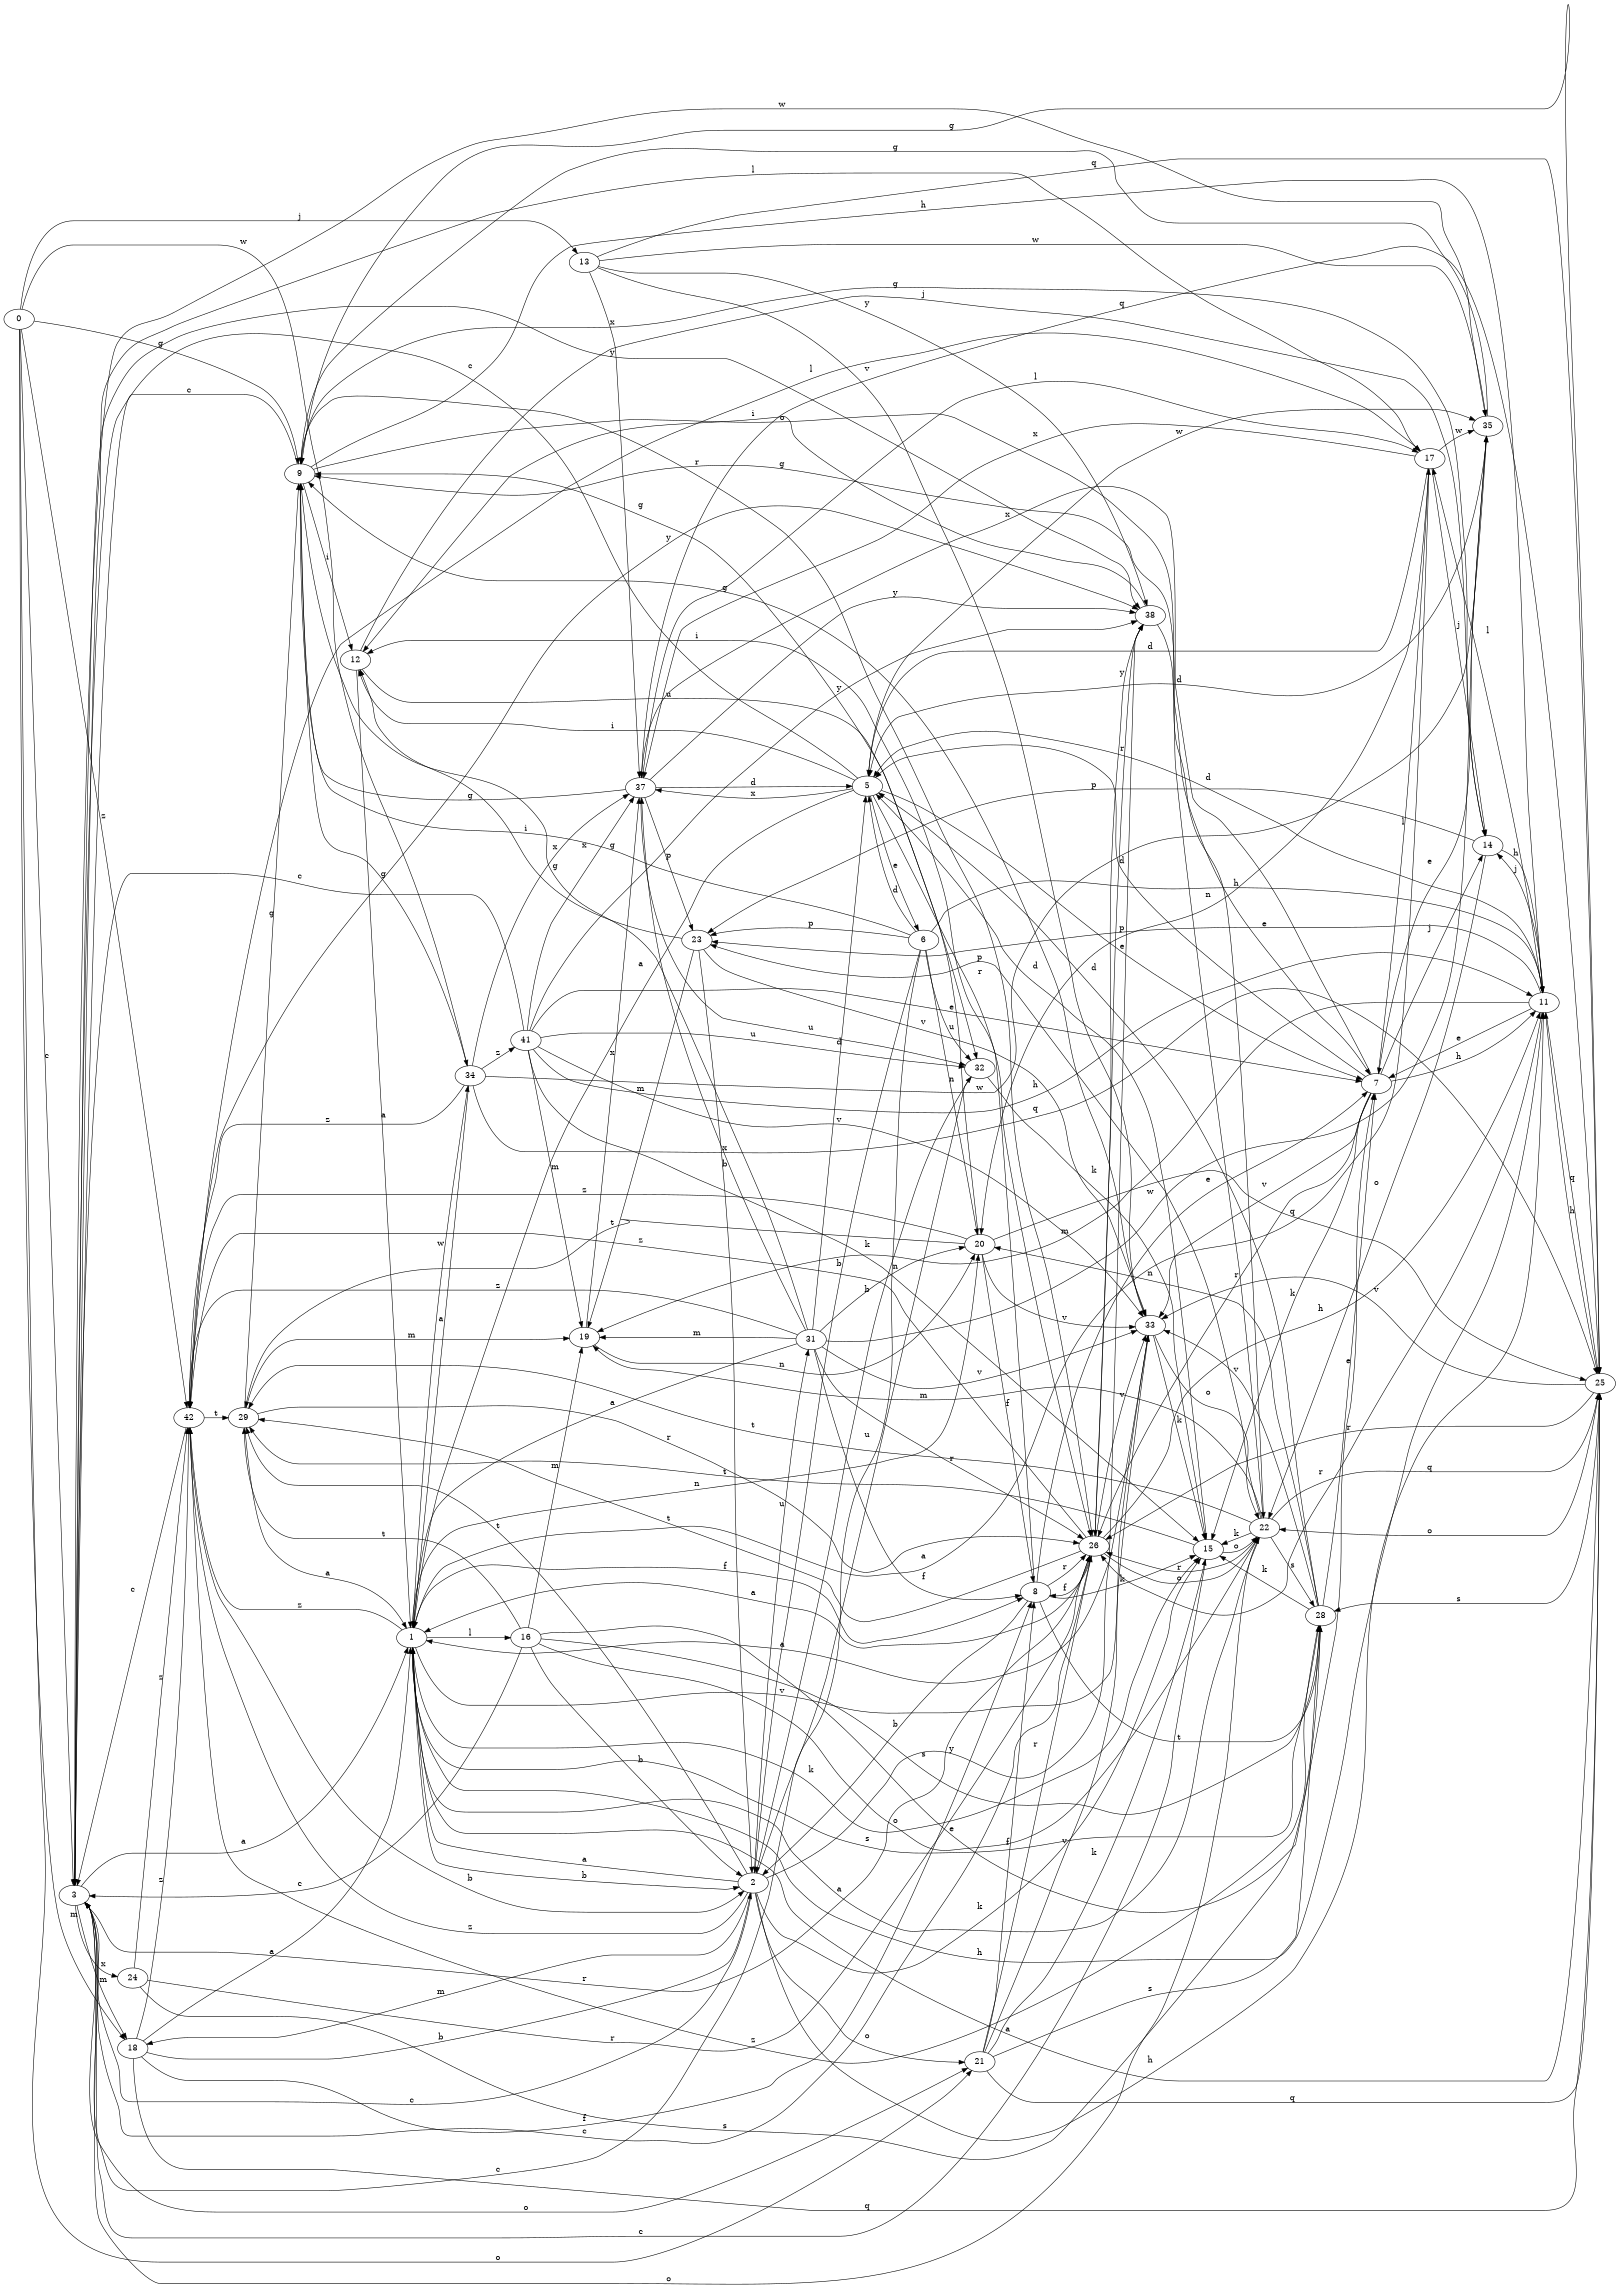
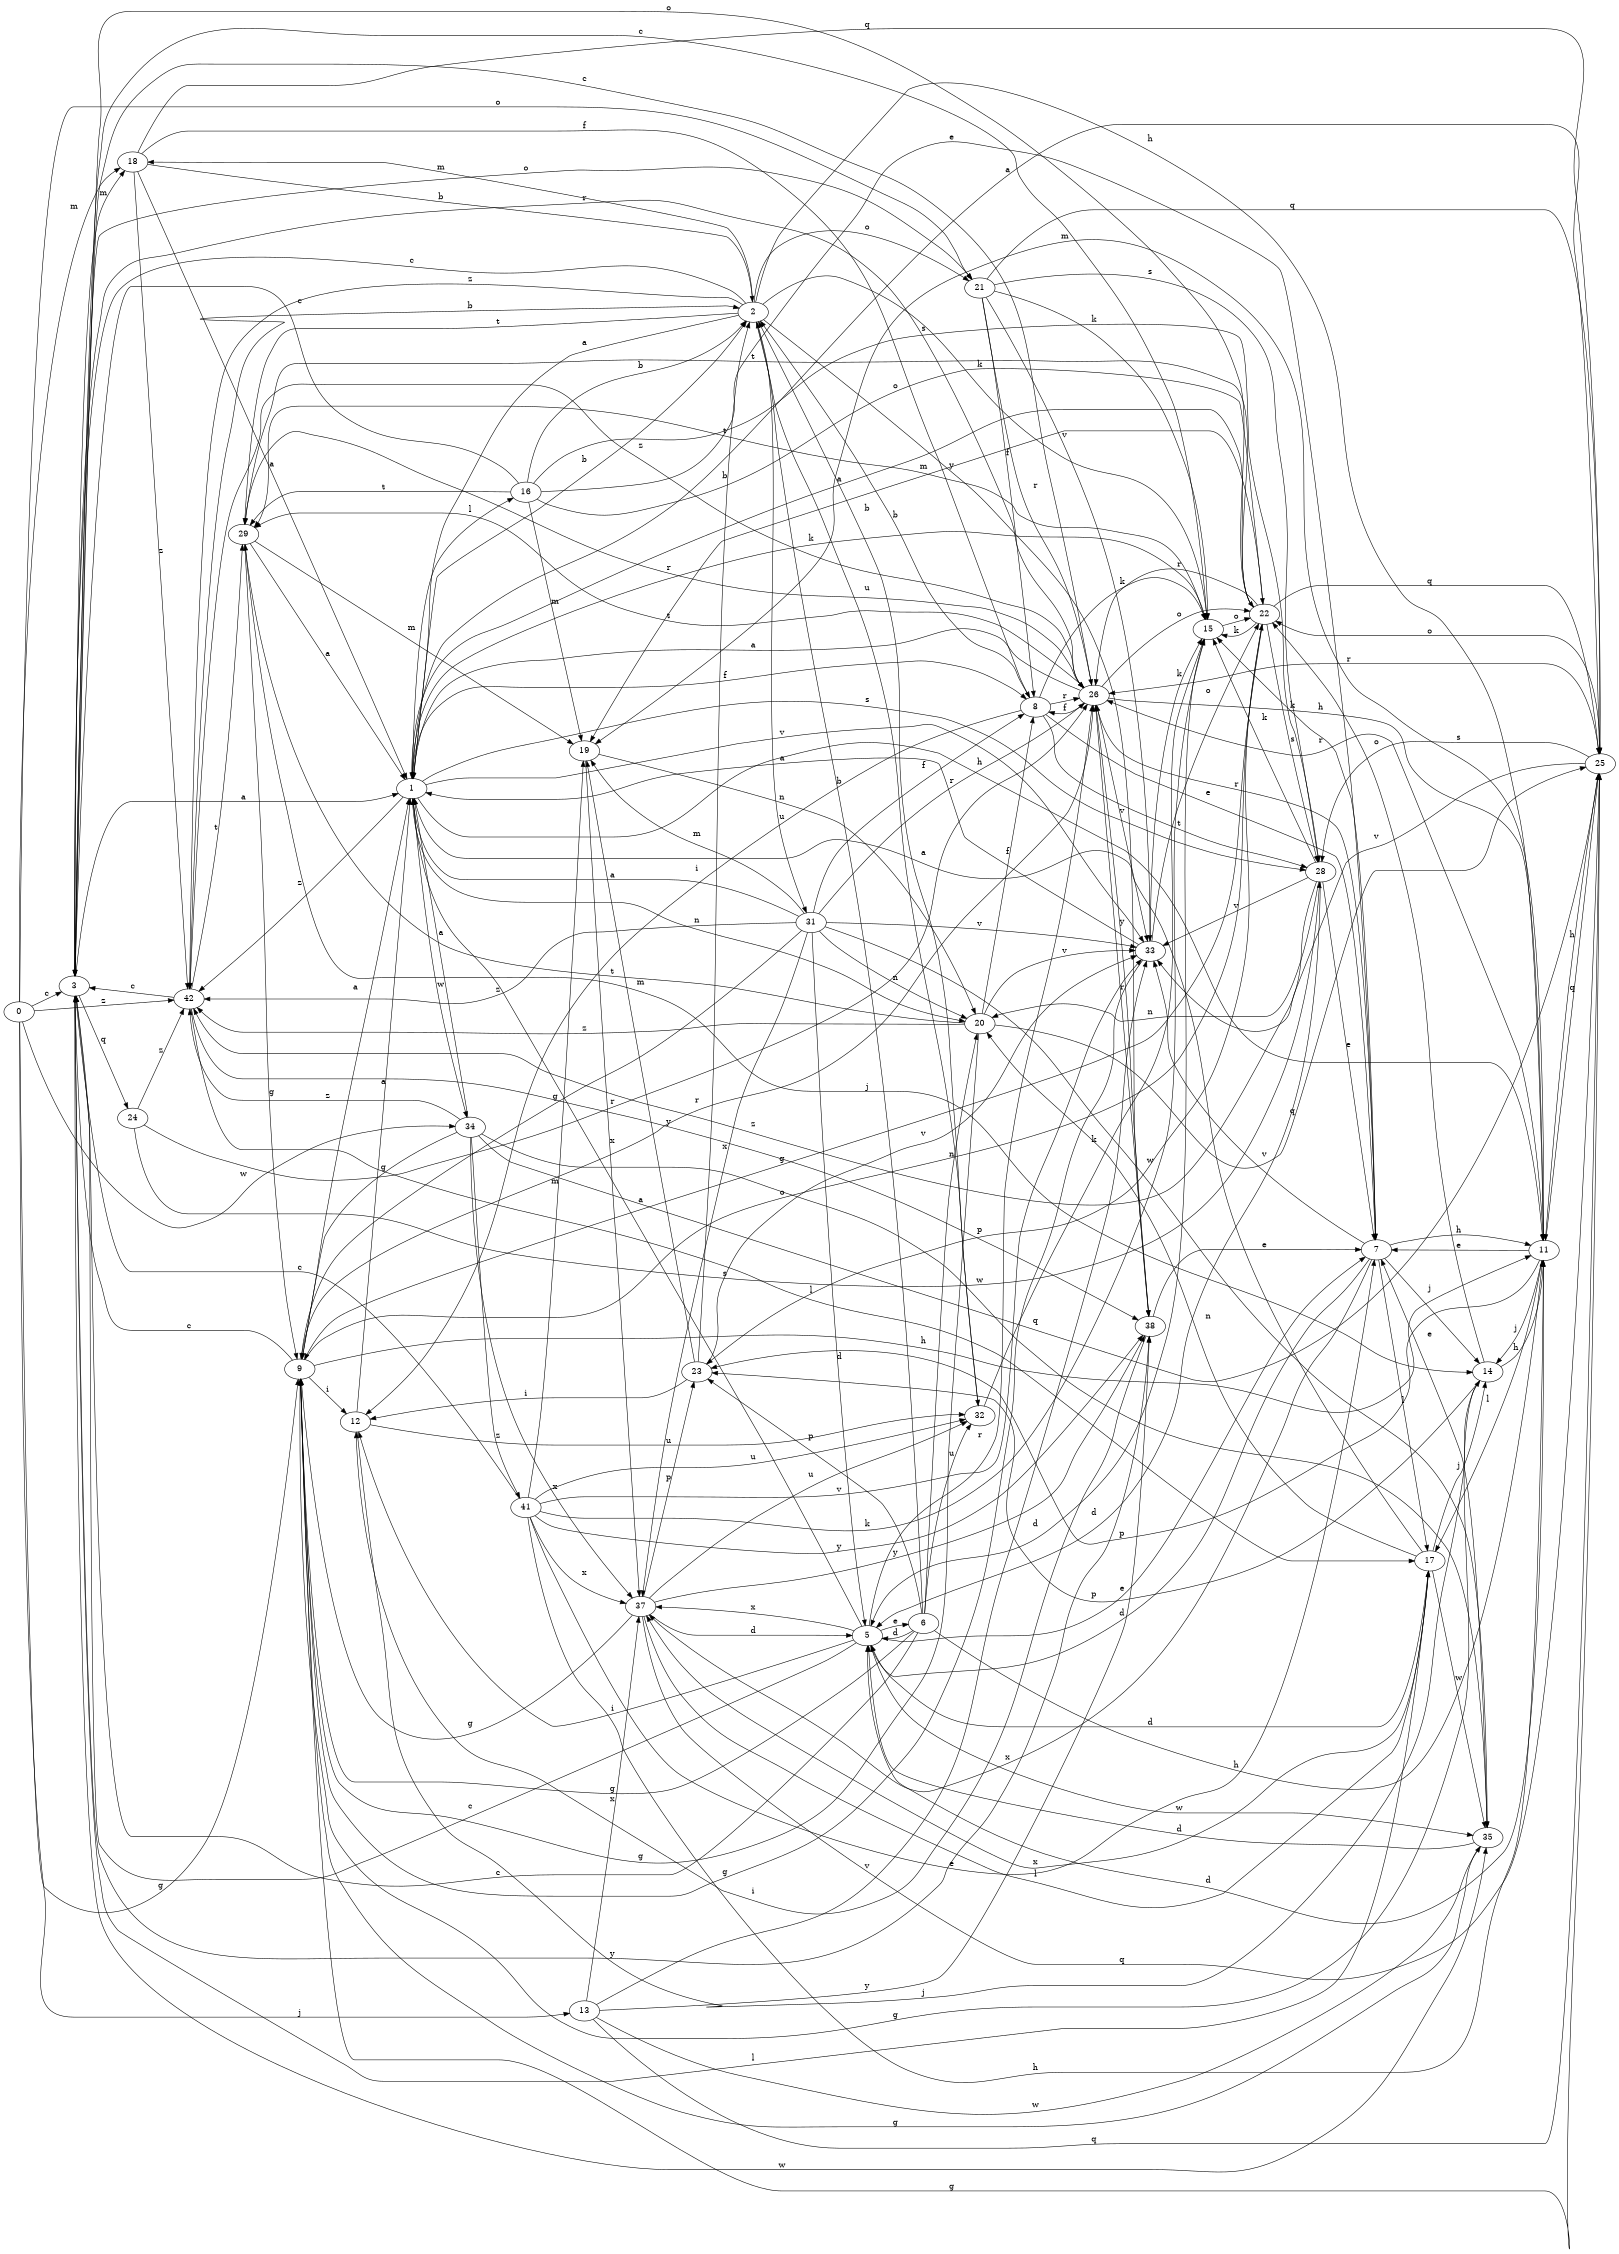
none -> (722, 1044)
none -> (349, 1095)
(104, 1964) -> (104, 1040)
